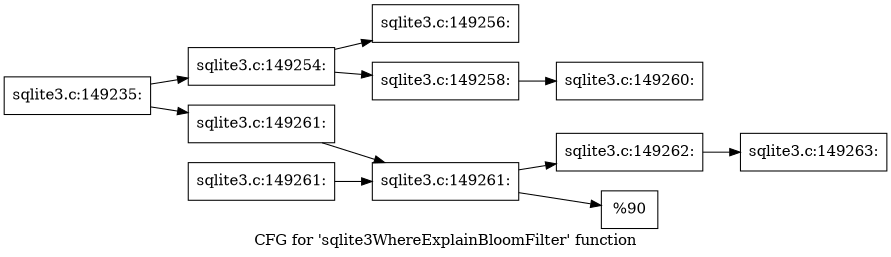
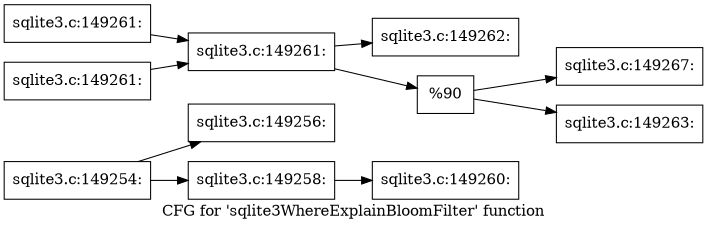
none -> (630, 66)
(77, 96) -> none
(716, 152) -> (510, 105)
